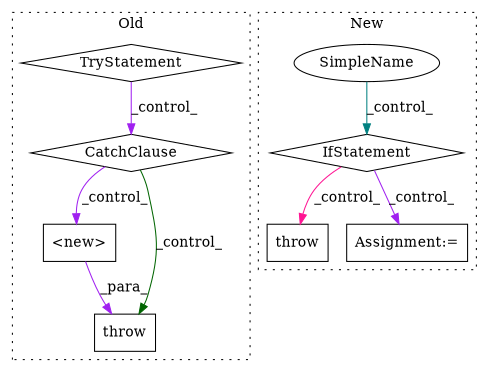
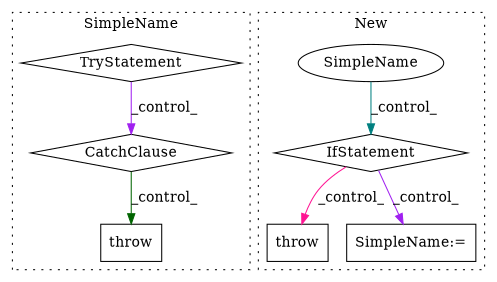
(131, 24) -> (131, 24)
(80, 243) -> none
(407, 243) -> (411, 243)
